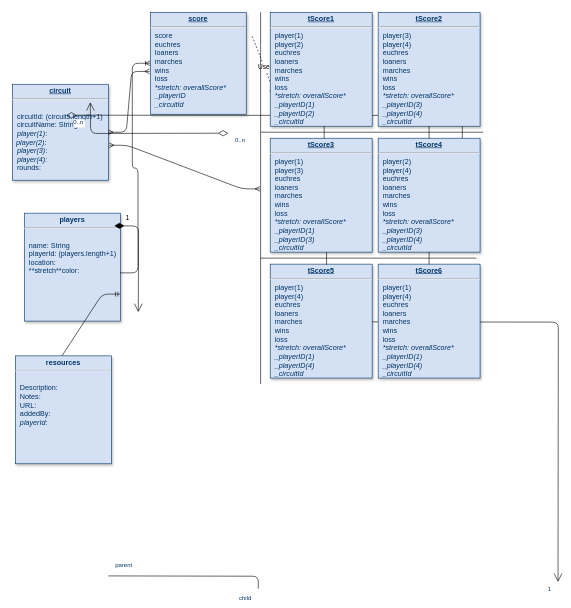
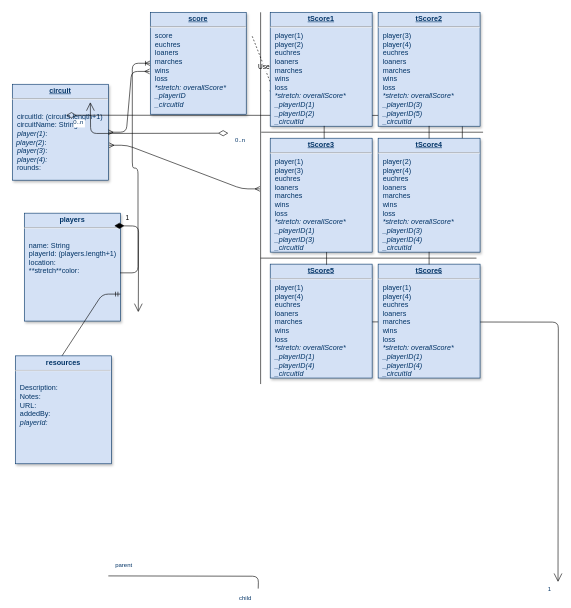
(421, 64) -> (421, 64)
